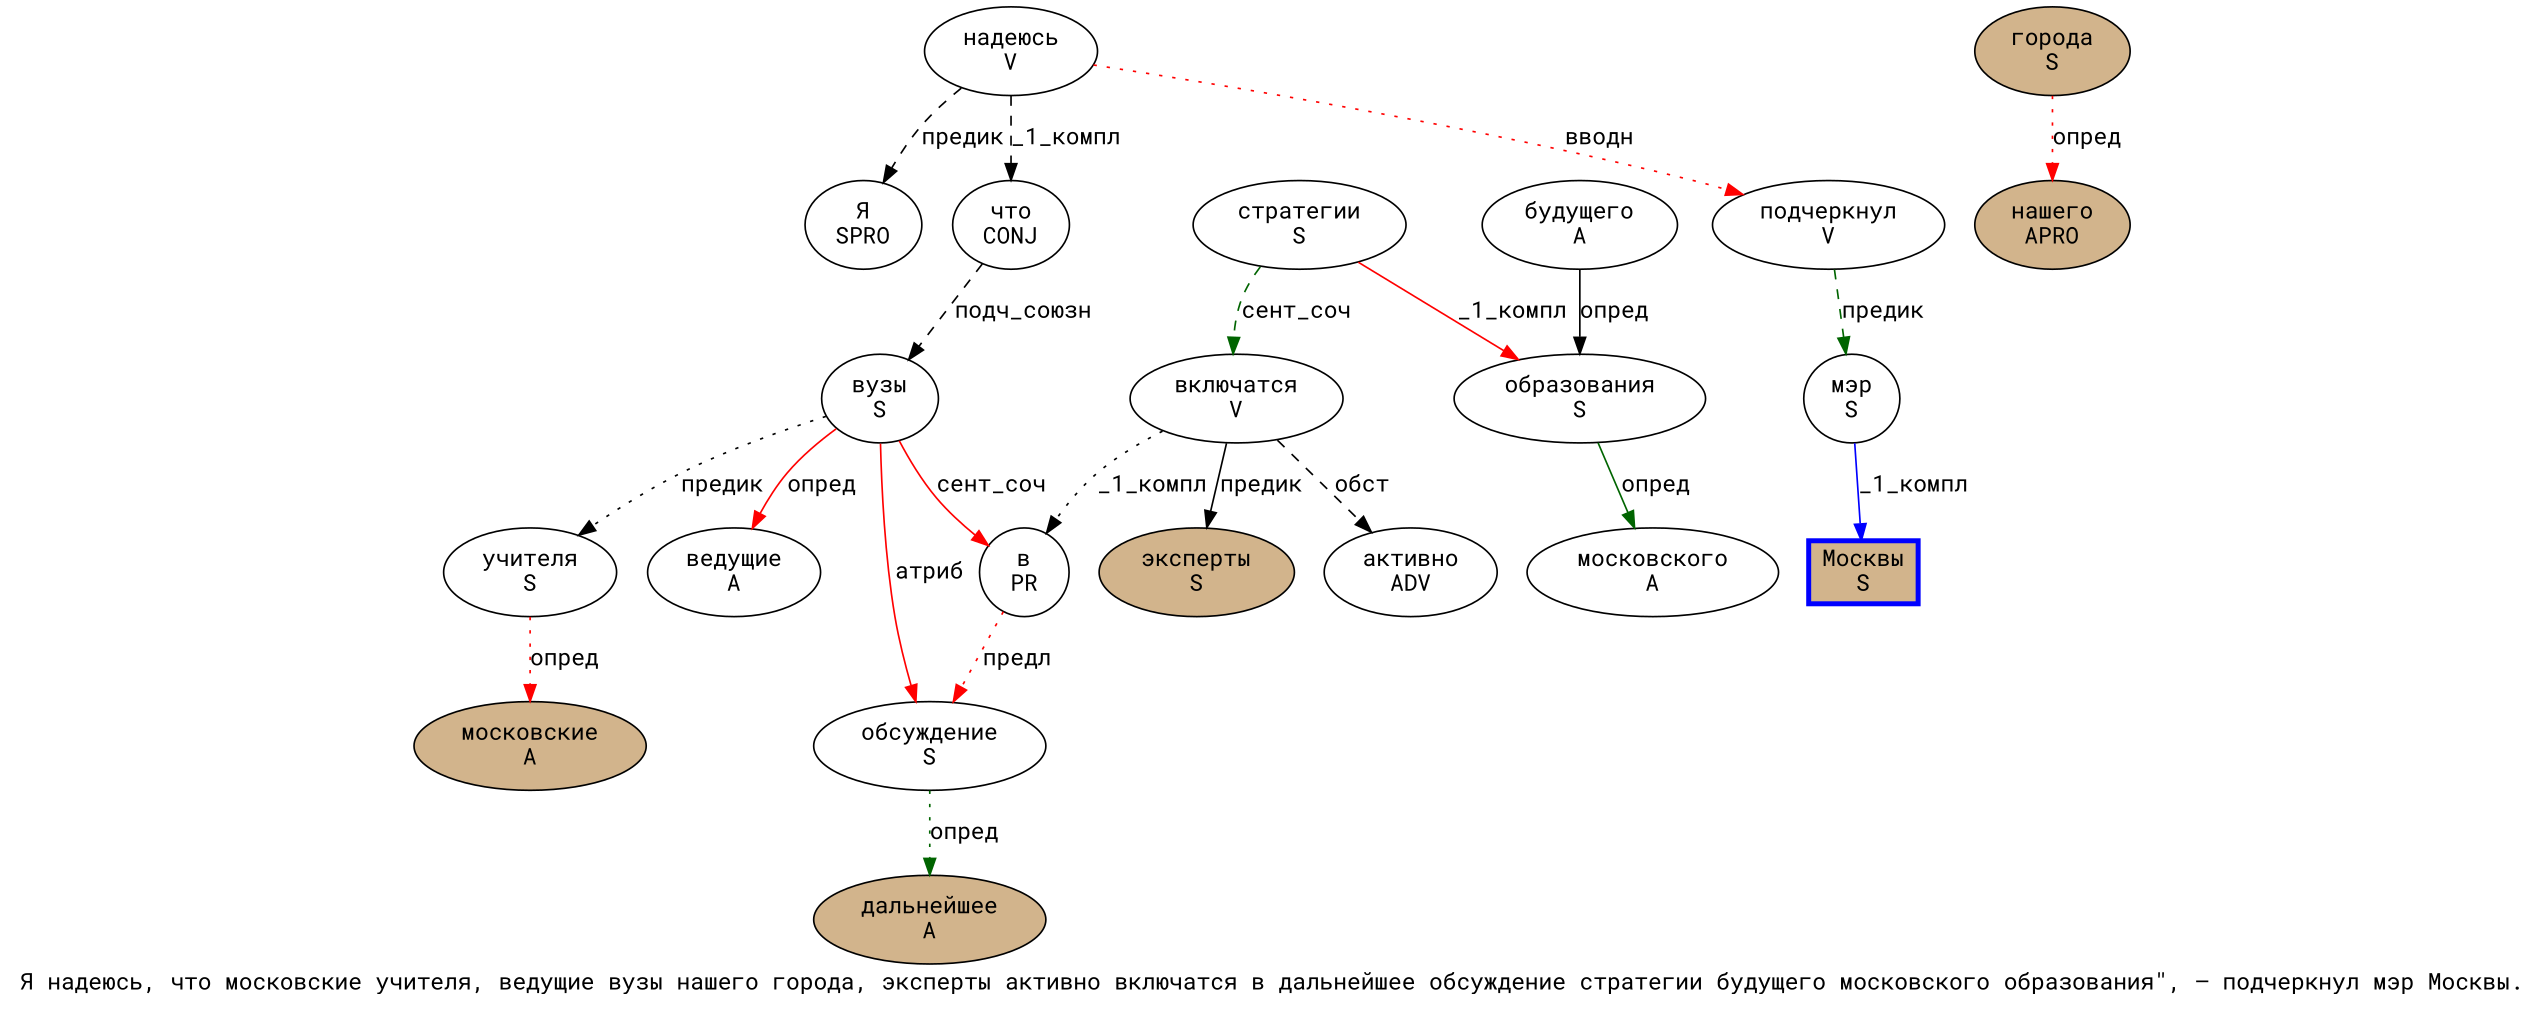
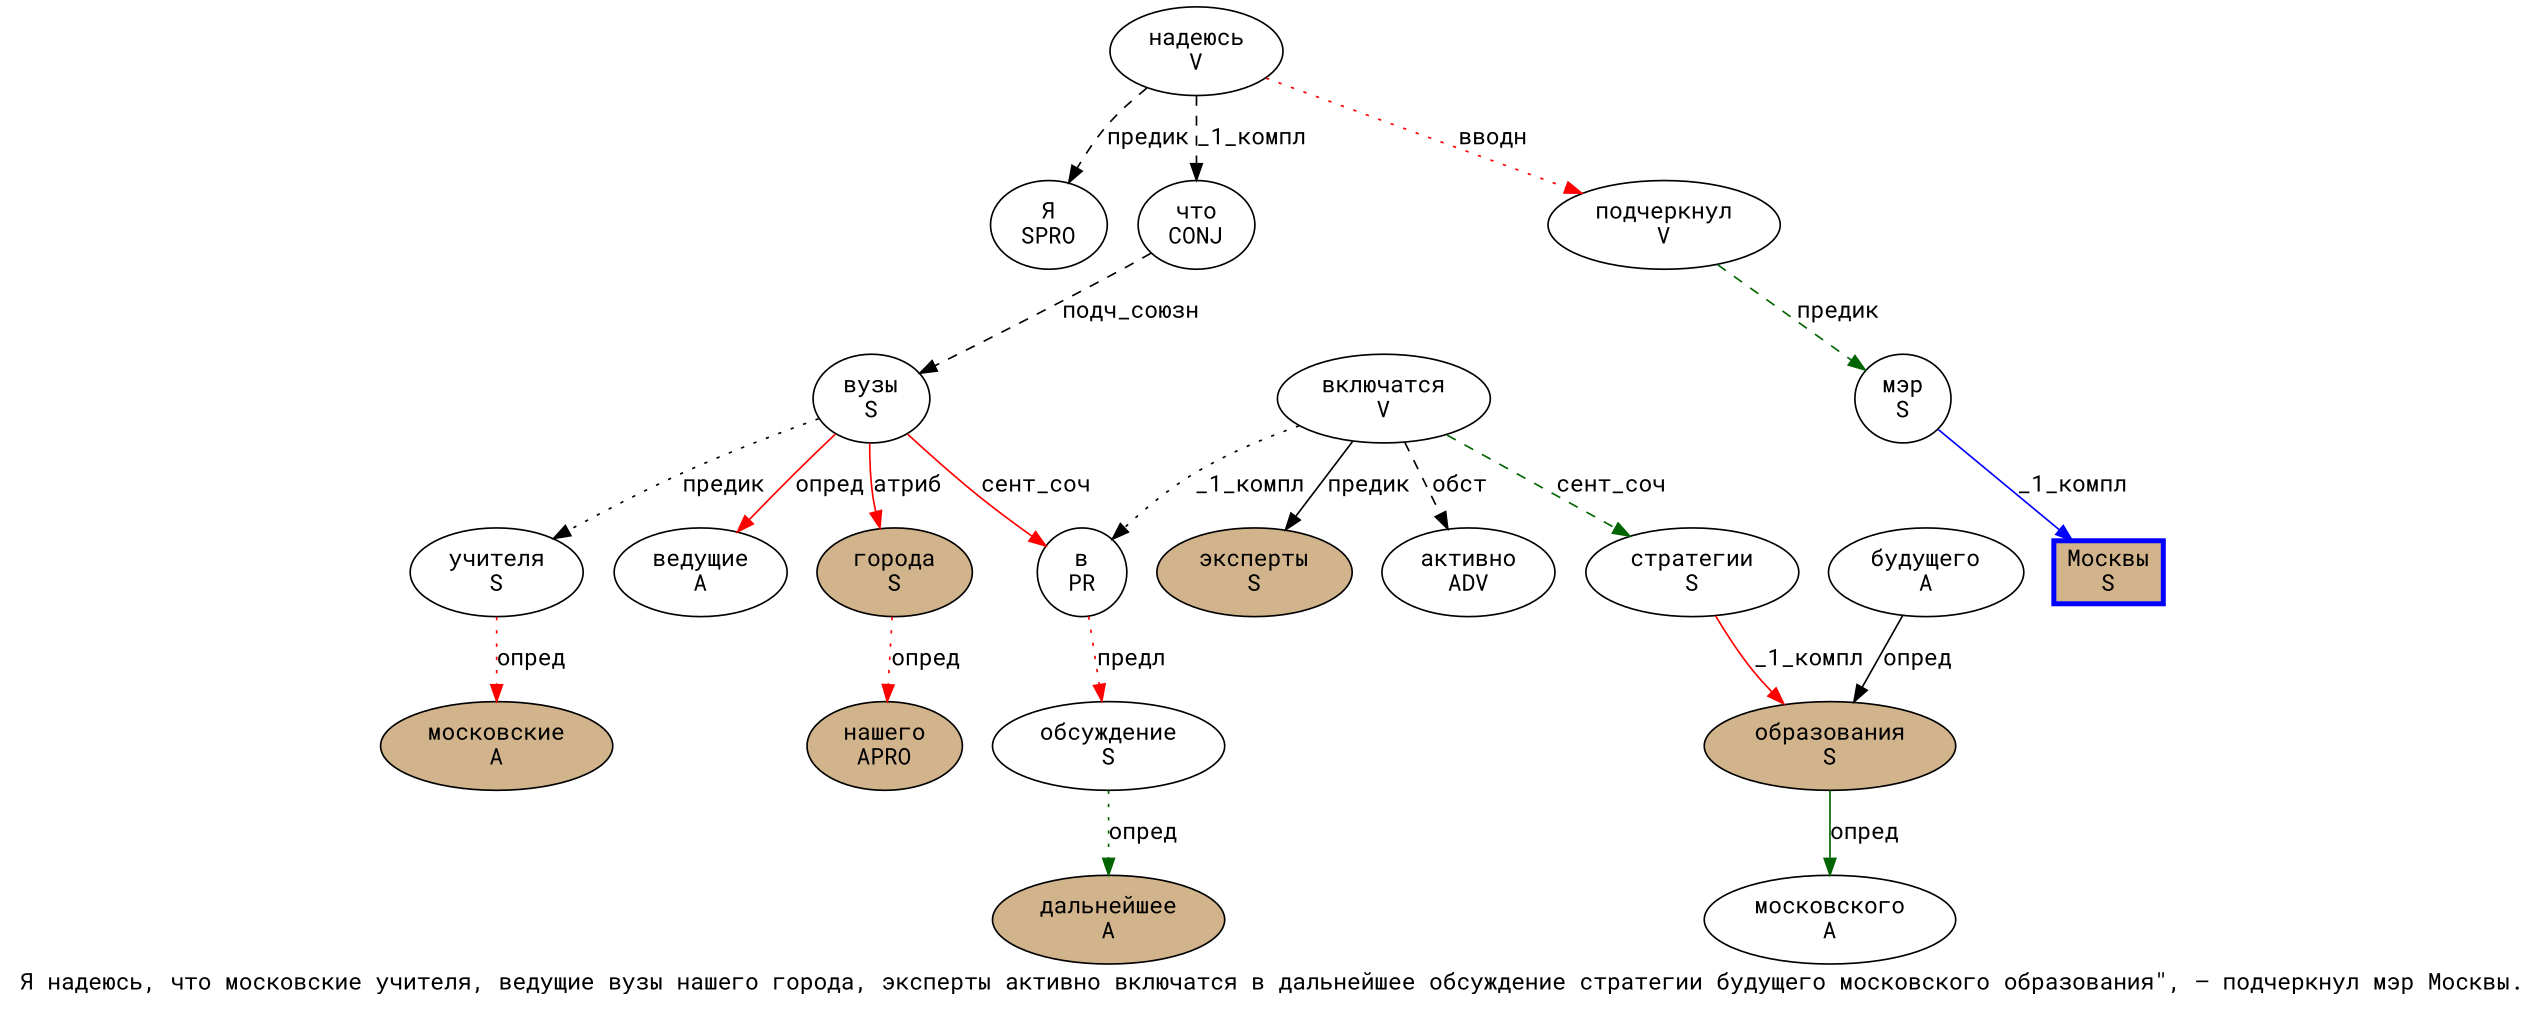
(1241, 300) -> (1531, 481)
(1580, 399) -> (1830, 746)
(888, 566) -> (871, 478)
